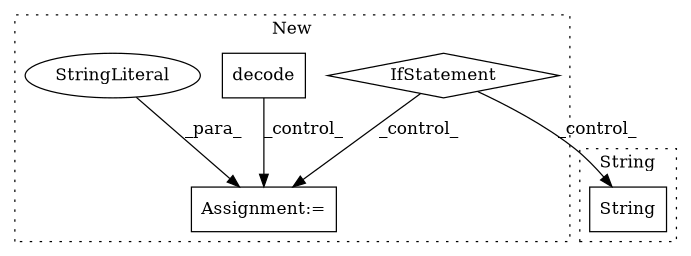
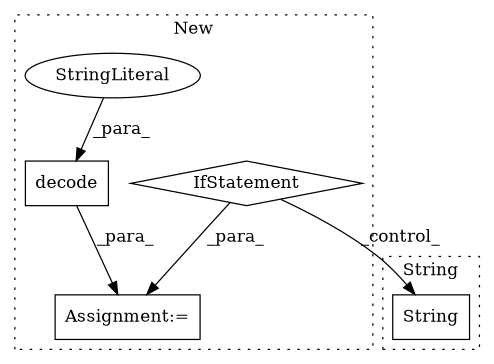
(304, 129) -> (125, 237)
(419, 129) -> (235, 237)
(183, 138) -> (92, 124)
